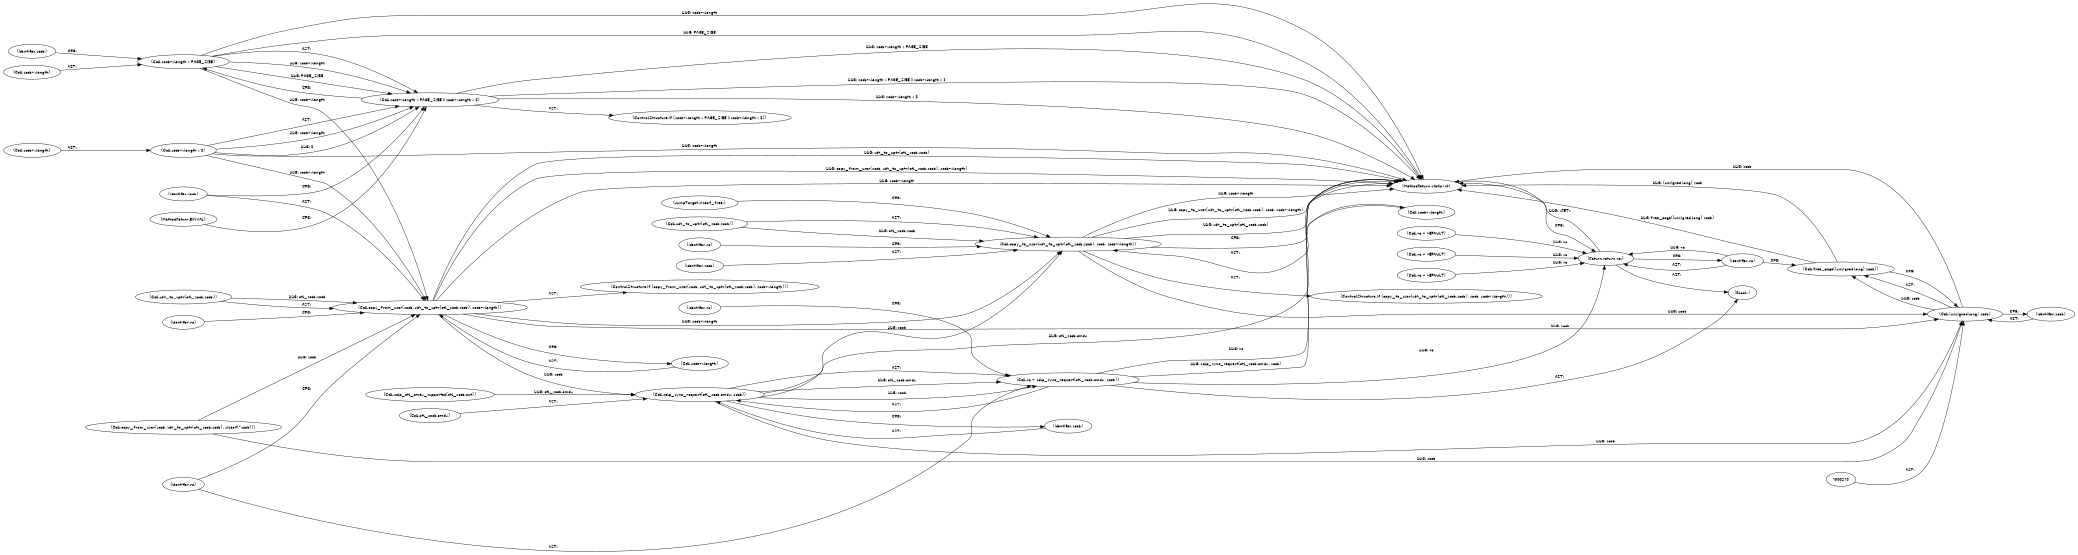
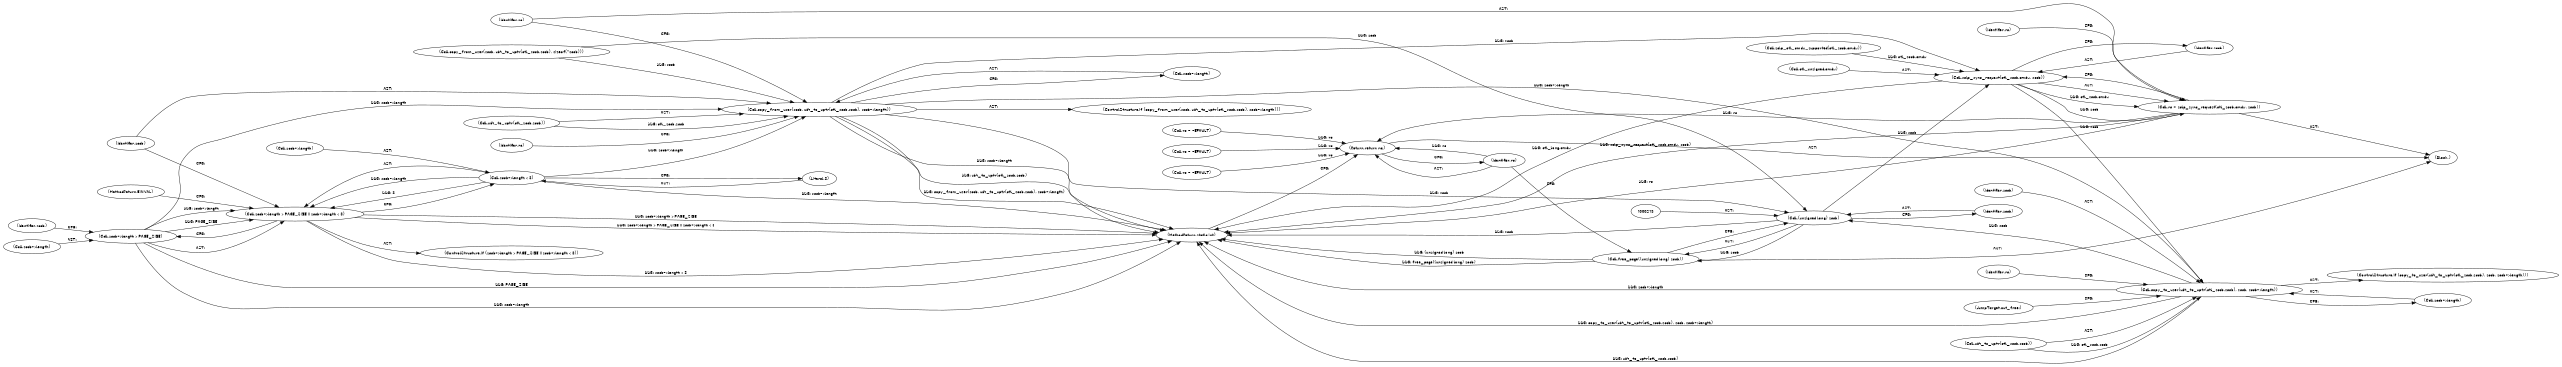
none -> (819, 179)
none -> (427, 203)
(700, 203) -> (1998, 308)
(1550, 214) -> none
none -> (2068, 250)
(1068, 336) -> (1552, 148)
(430, 395) -> (1814, 48)
(897, 404) -> (2090, 75)
(430, 416) -> (1814, 69)
(1363, 451) -> (1904, 149)
